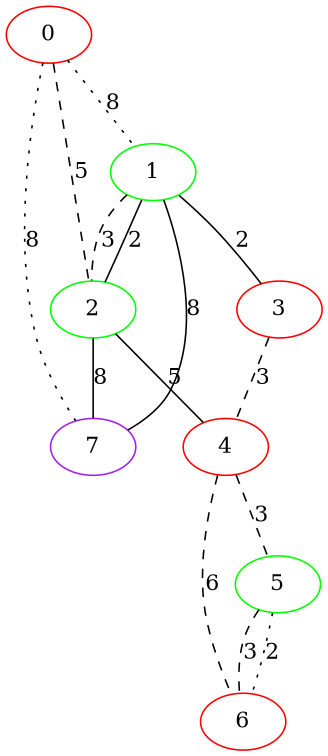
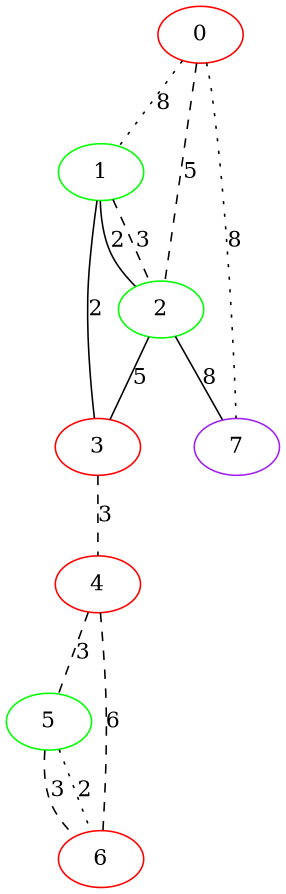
(186, 325) -> none
(159, 378) -> (129, 378)
